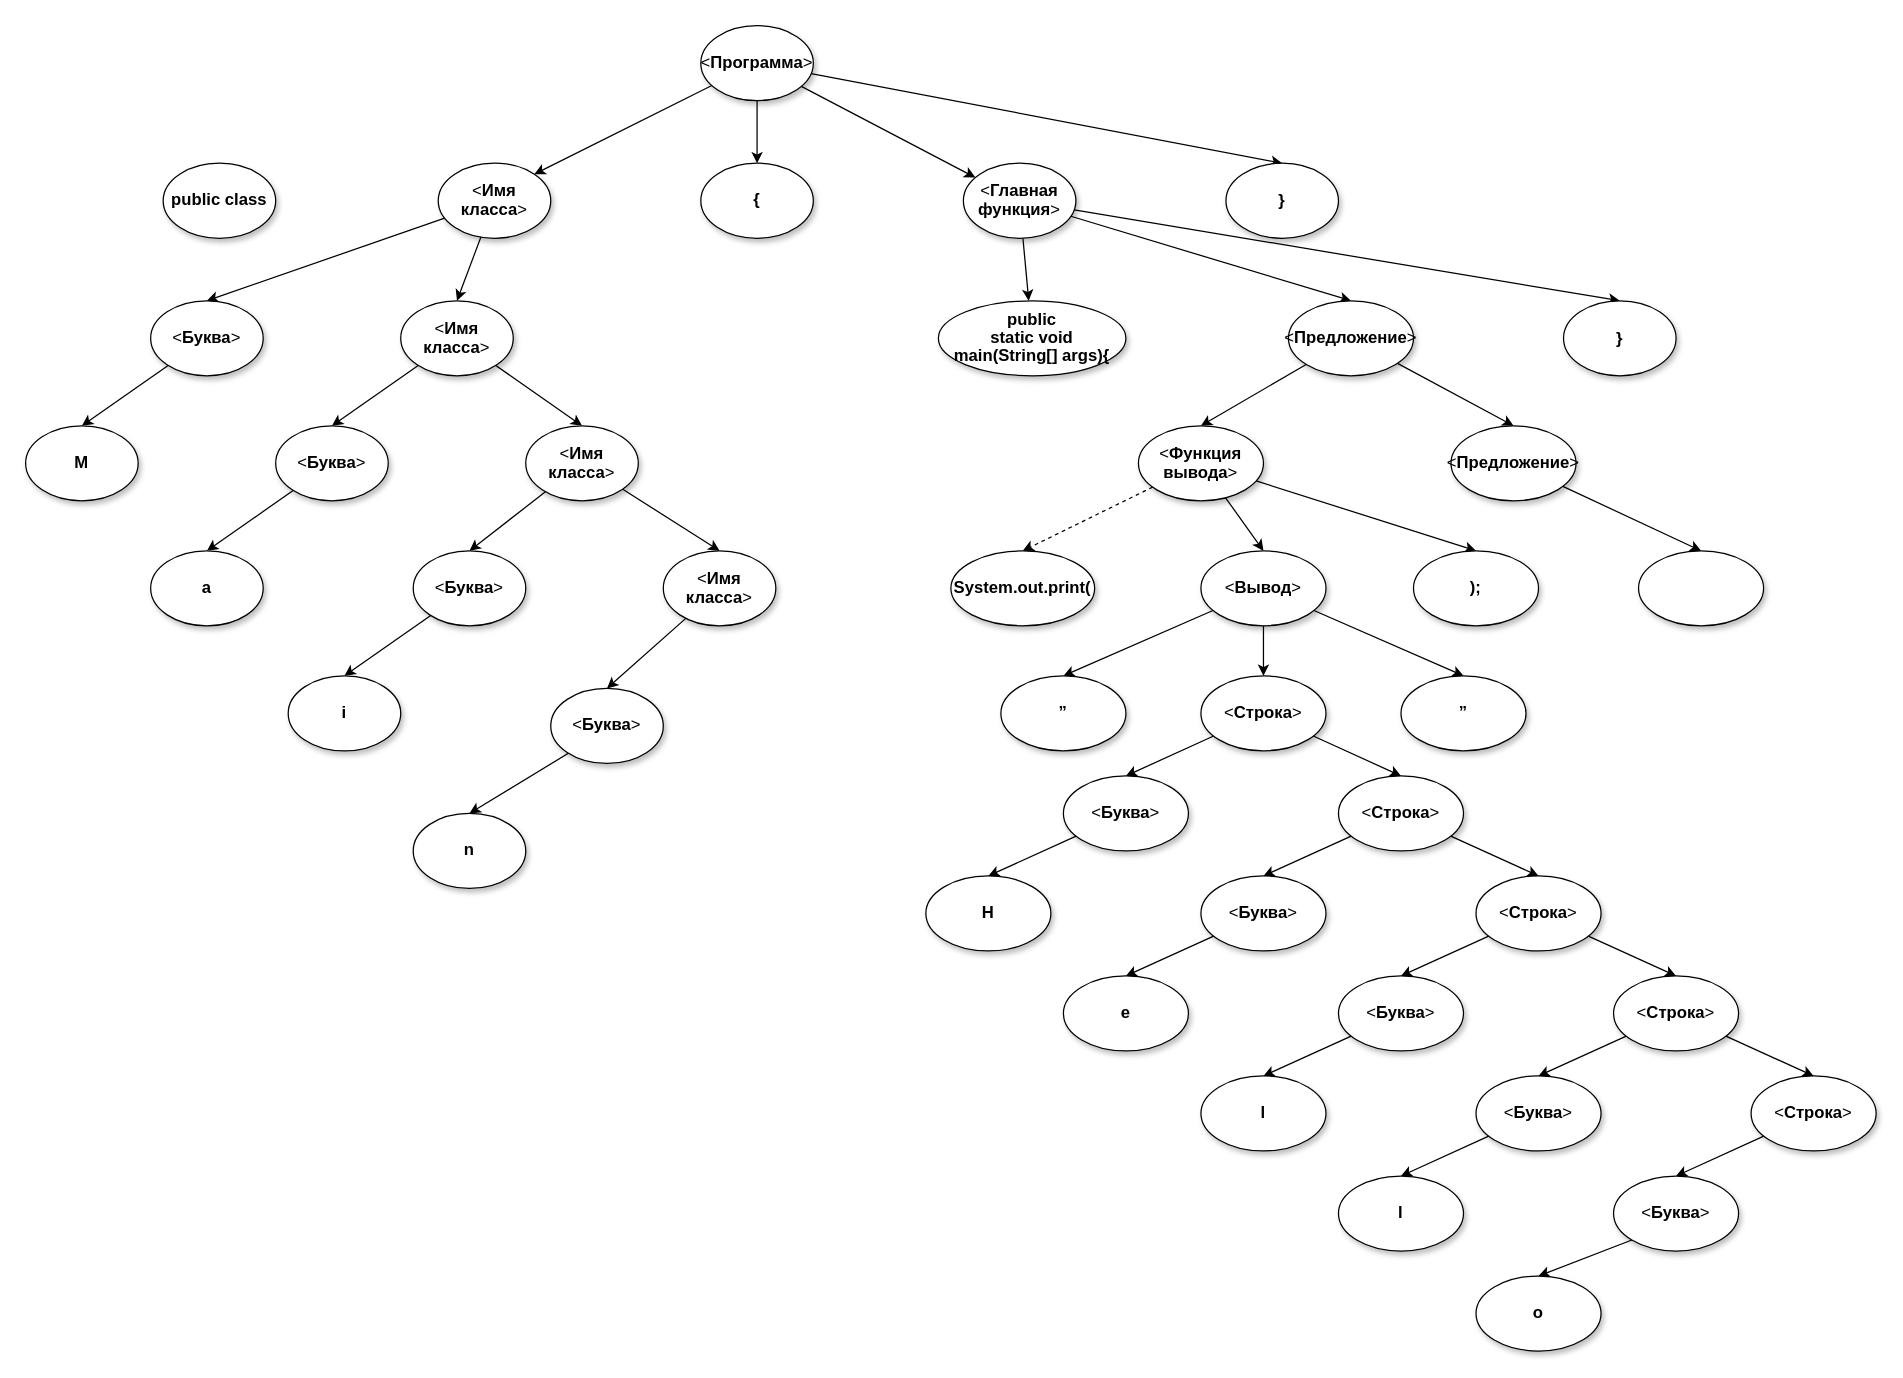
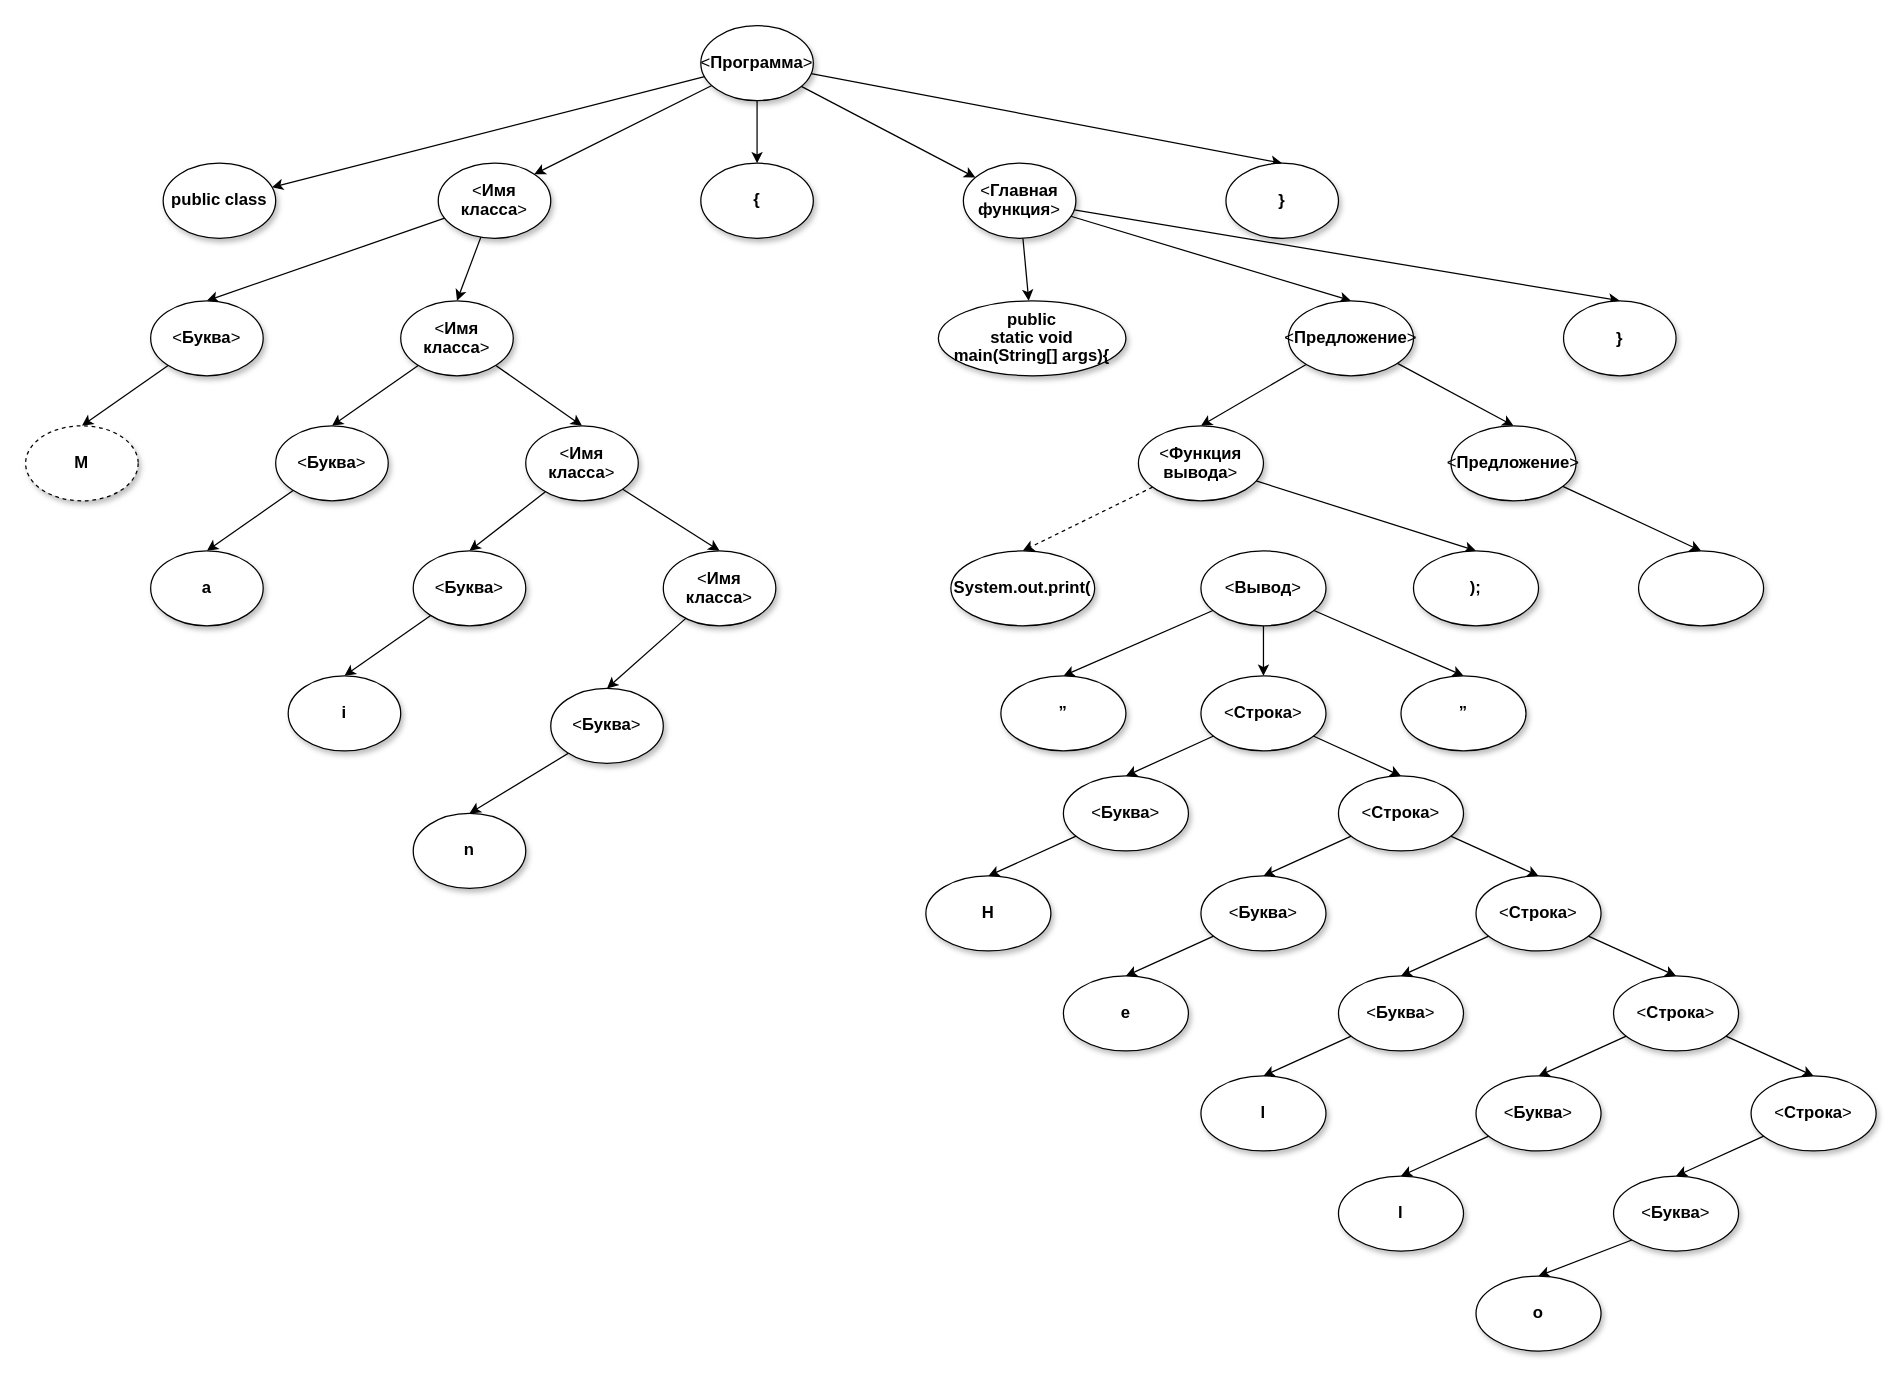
none -> (492, 131)
(82, 463) -> (82, 463)
(1242, 520) -> none
